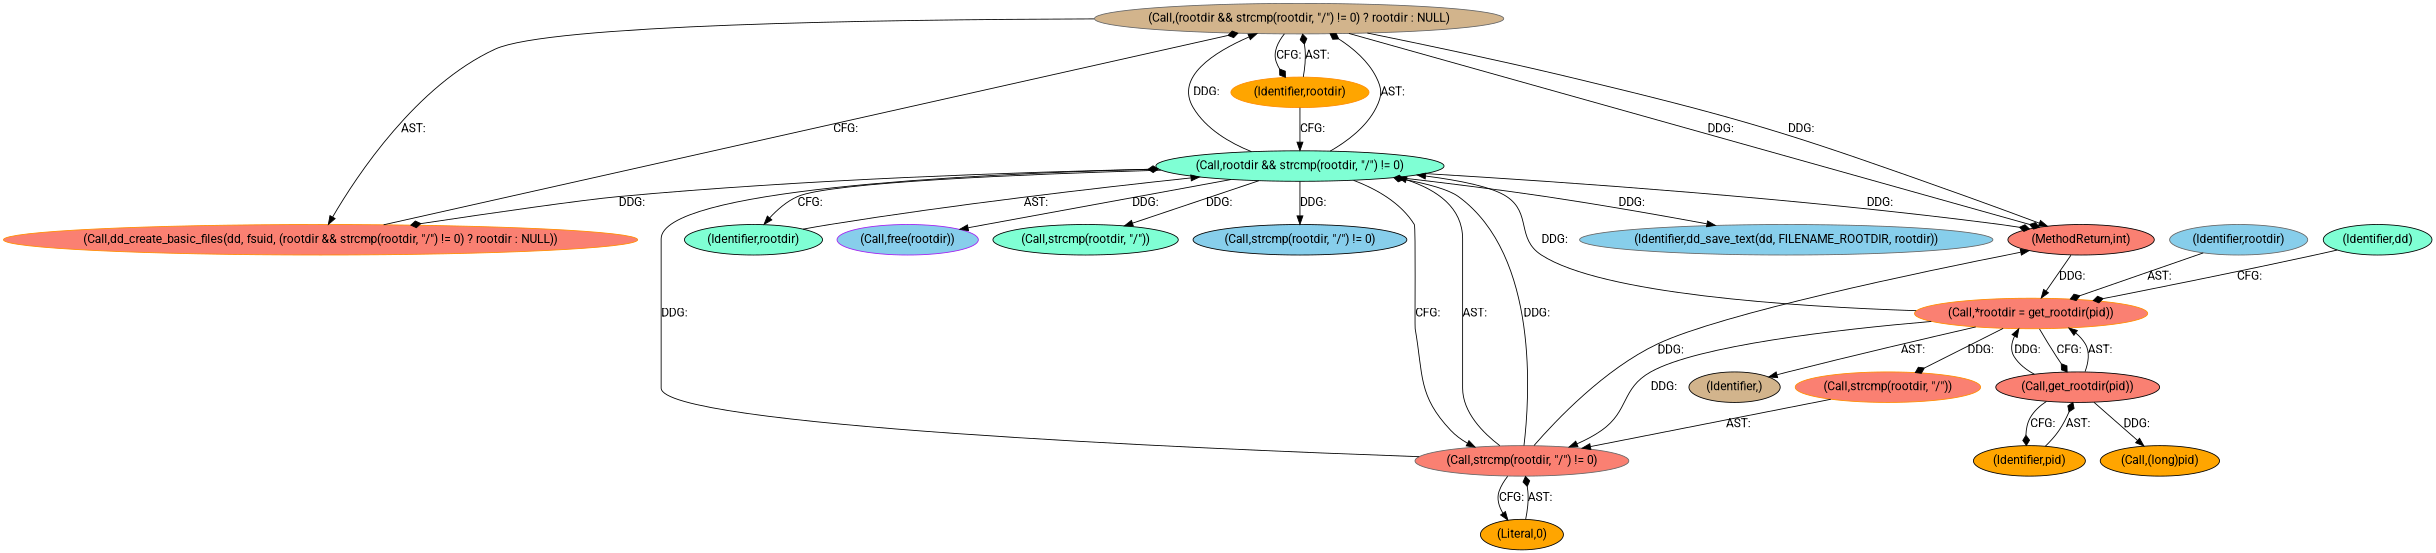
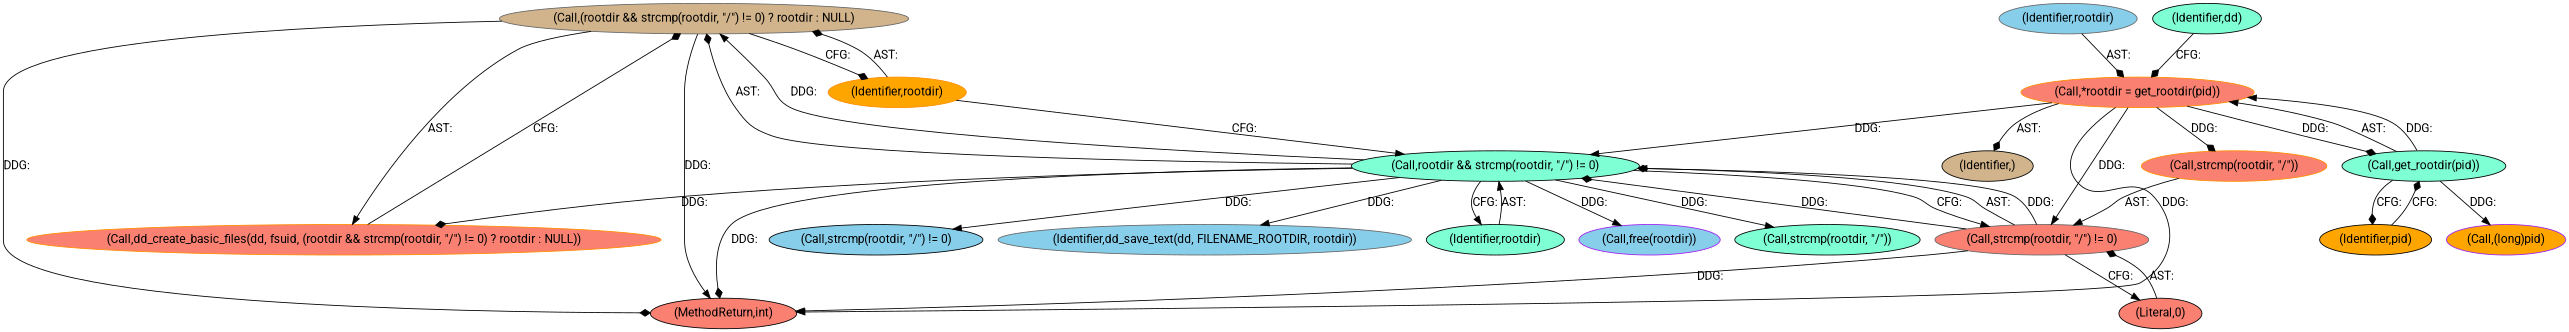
(2059, 273) -> (1612, 302)
(1876, 350) -> (2025, 117)
(2071, 350) -> (2317, 129)
(2078, 387) -> (2424, 166)
(2080, 424) -> (2426, 203)
(2160, 461) -> (2506, 240)
(1522, 535) -> (2160, 313)
